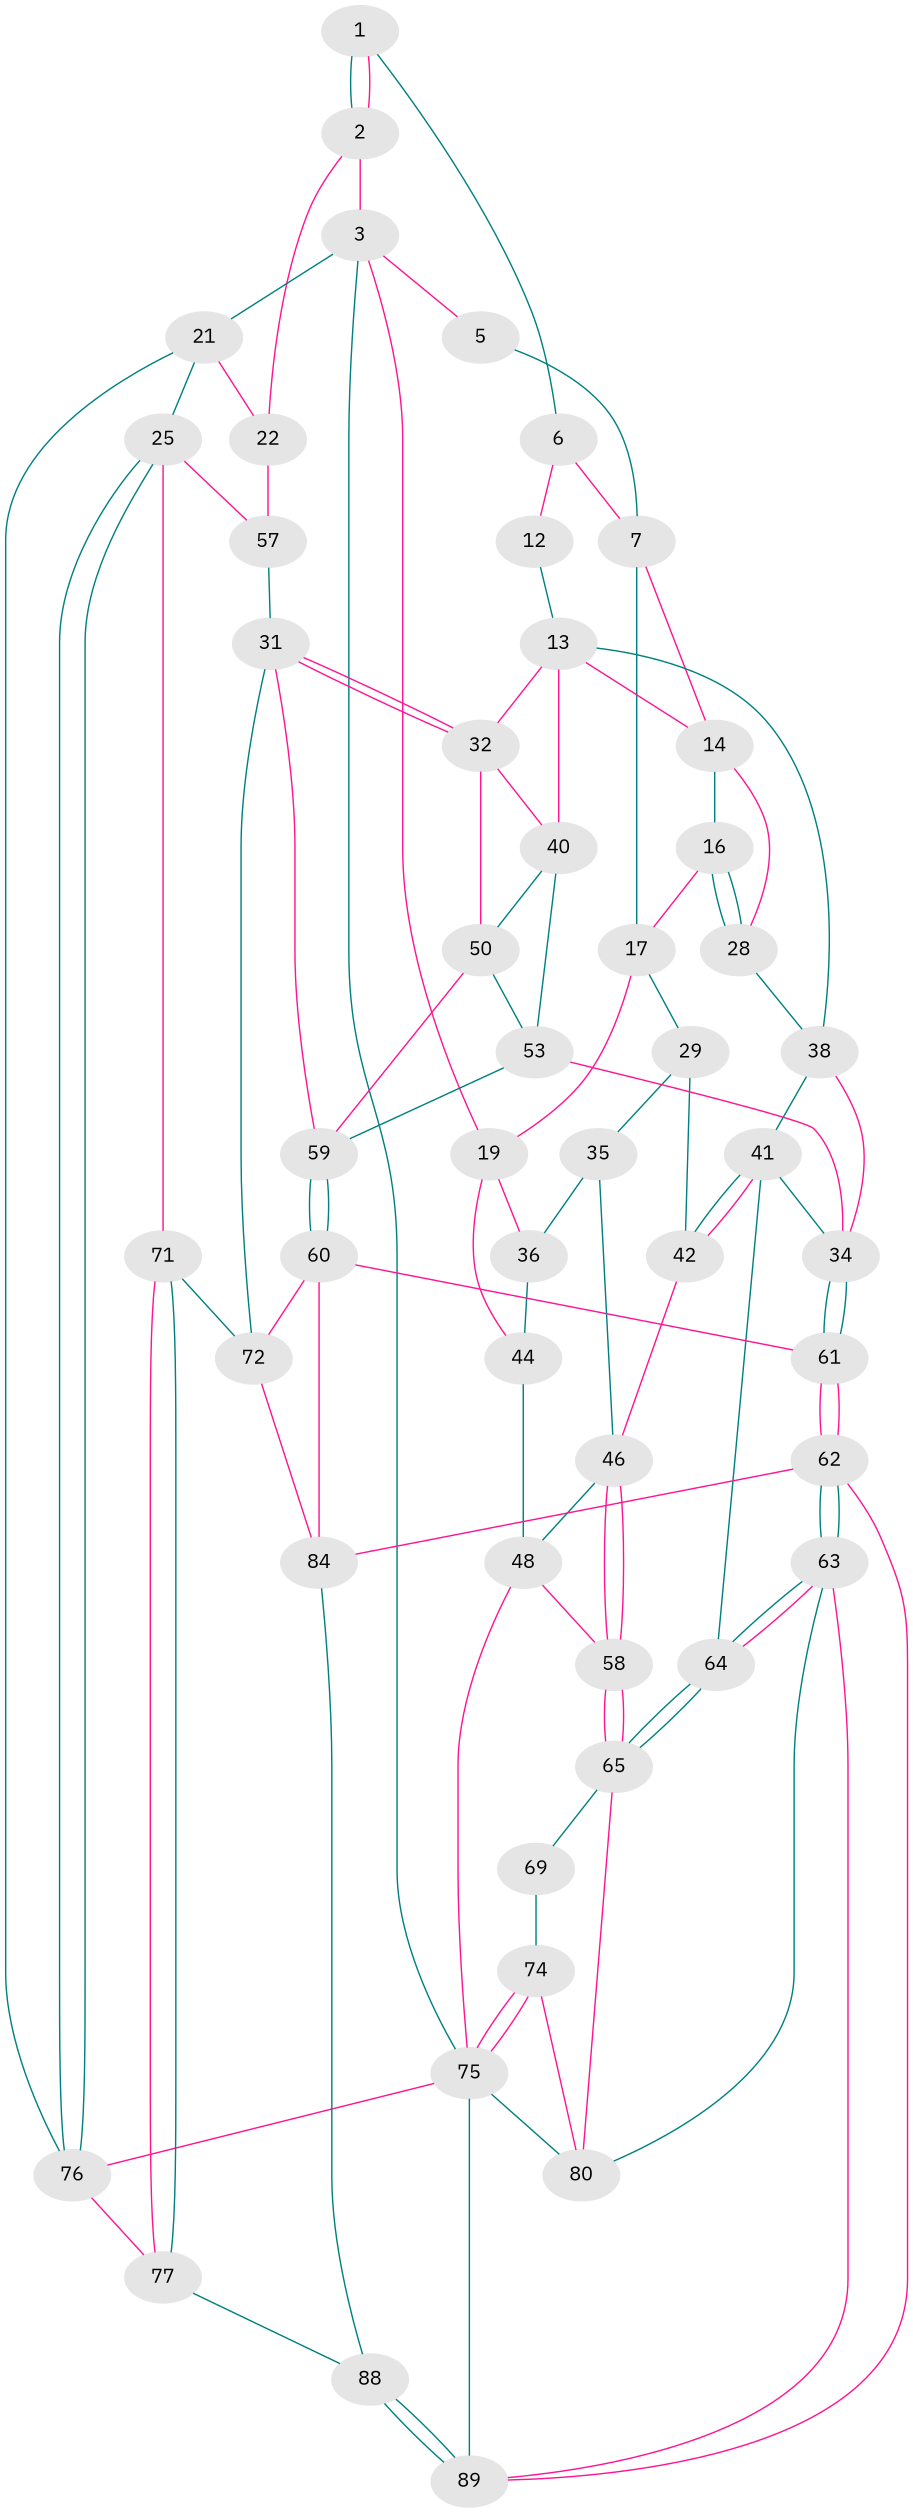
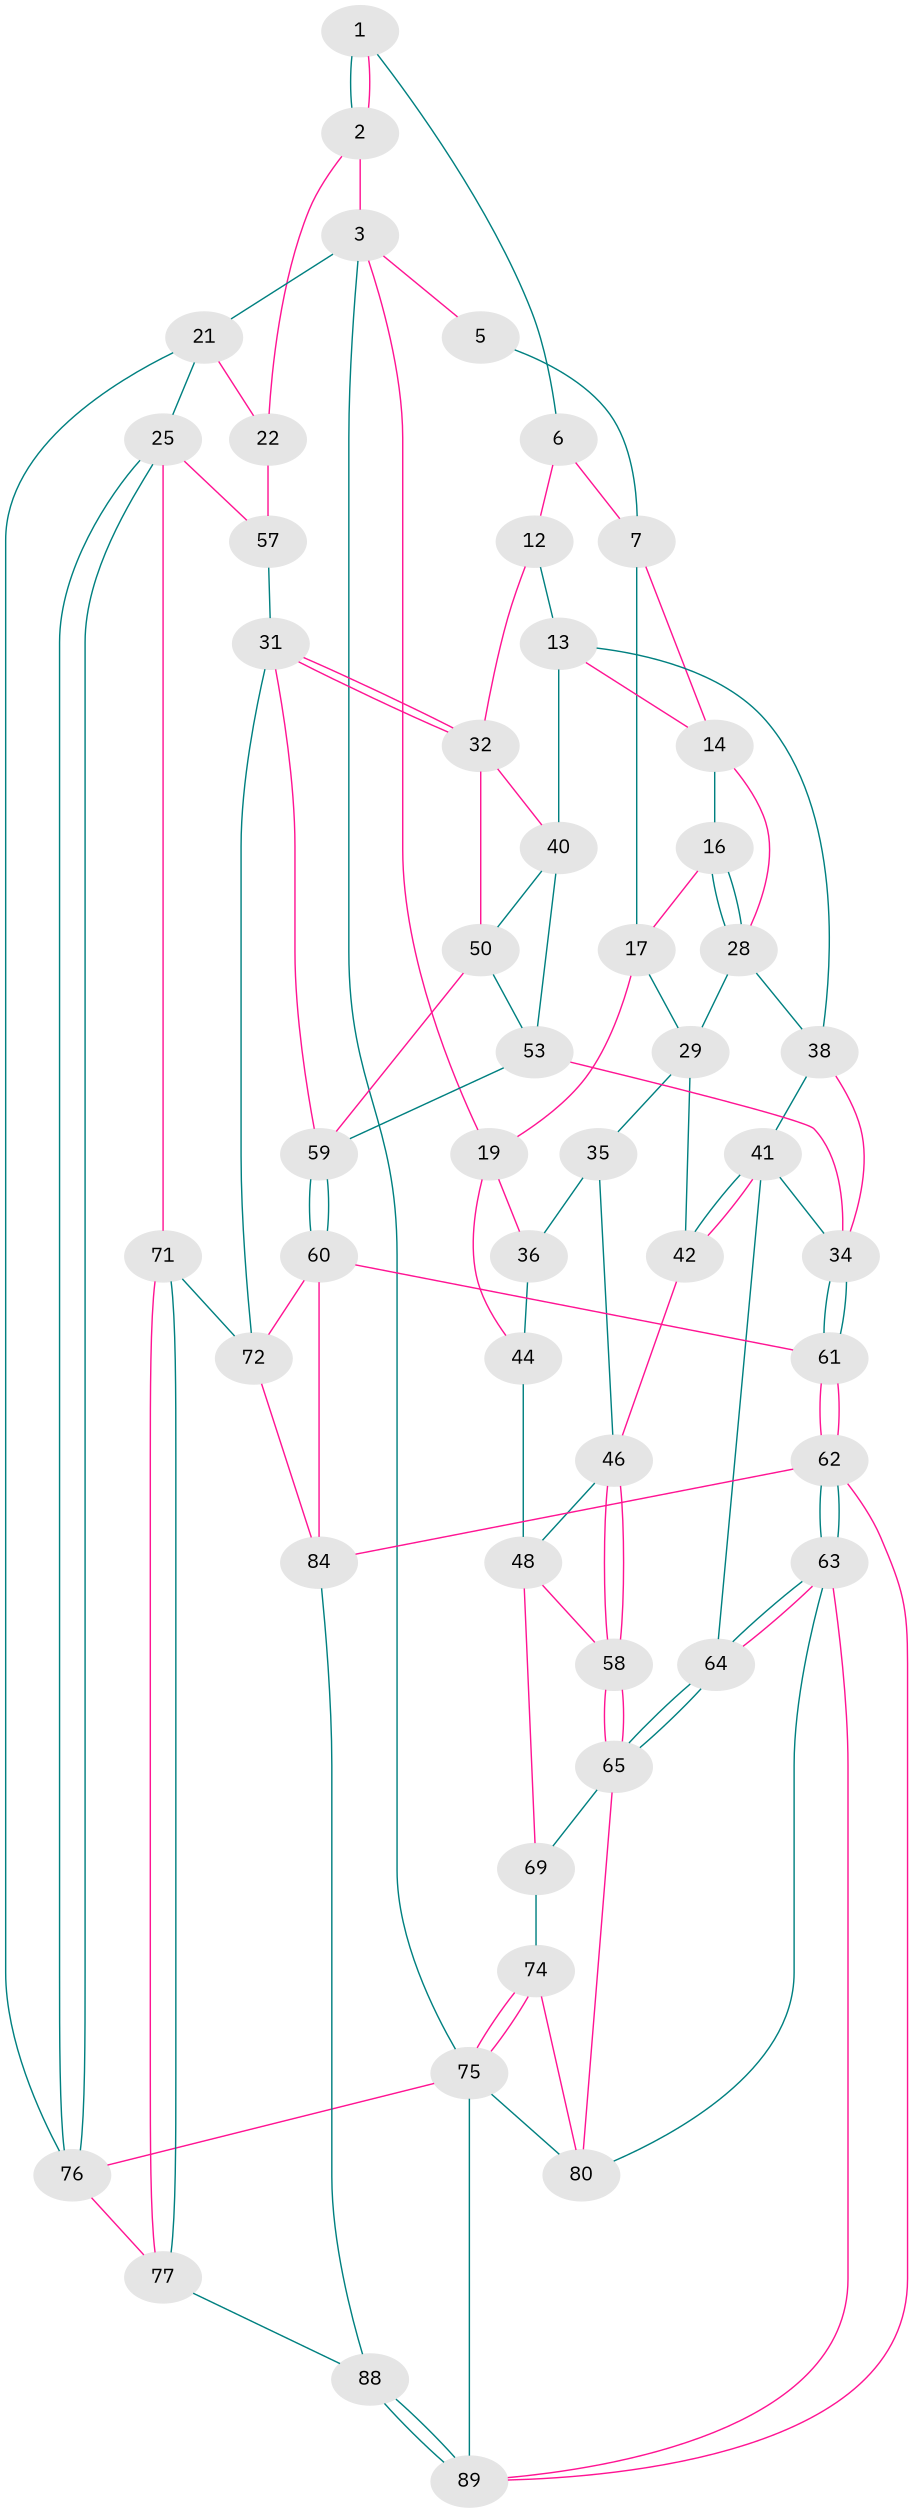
(520, 695) -> (501, 642)
(559, 746) -> (559, 746)
none -> (715, 1001)
(458, 1813) -> (530, 1716)
